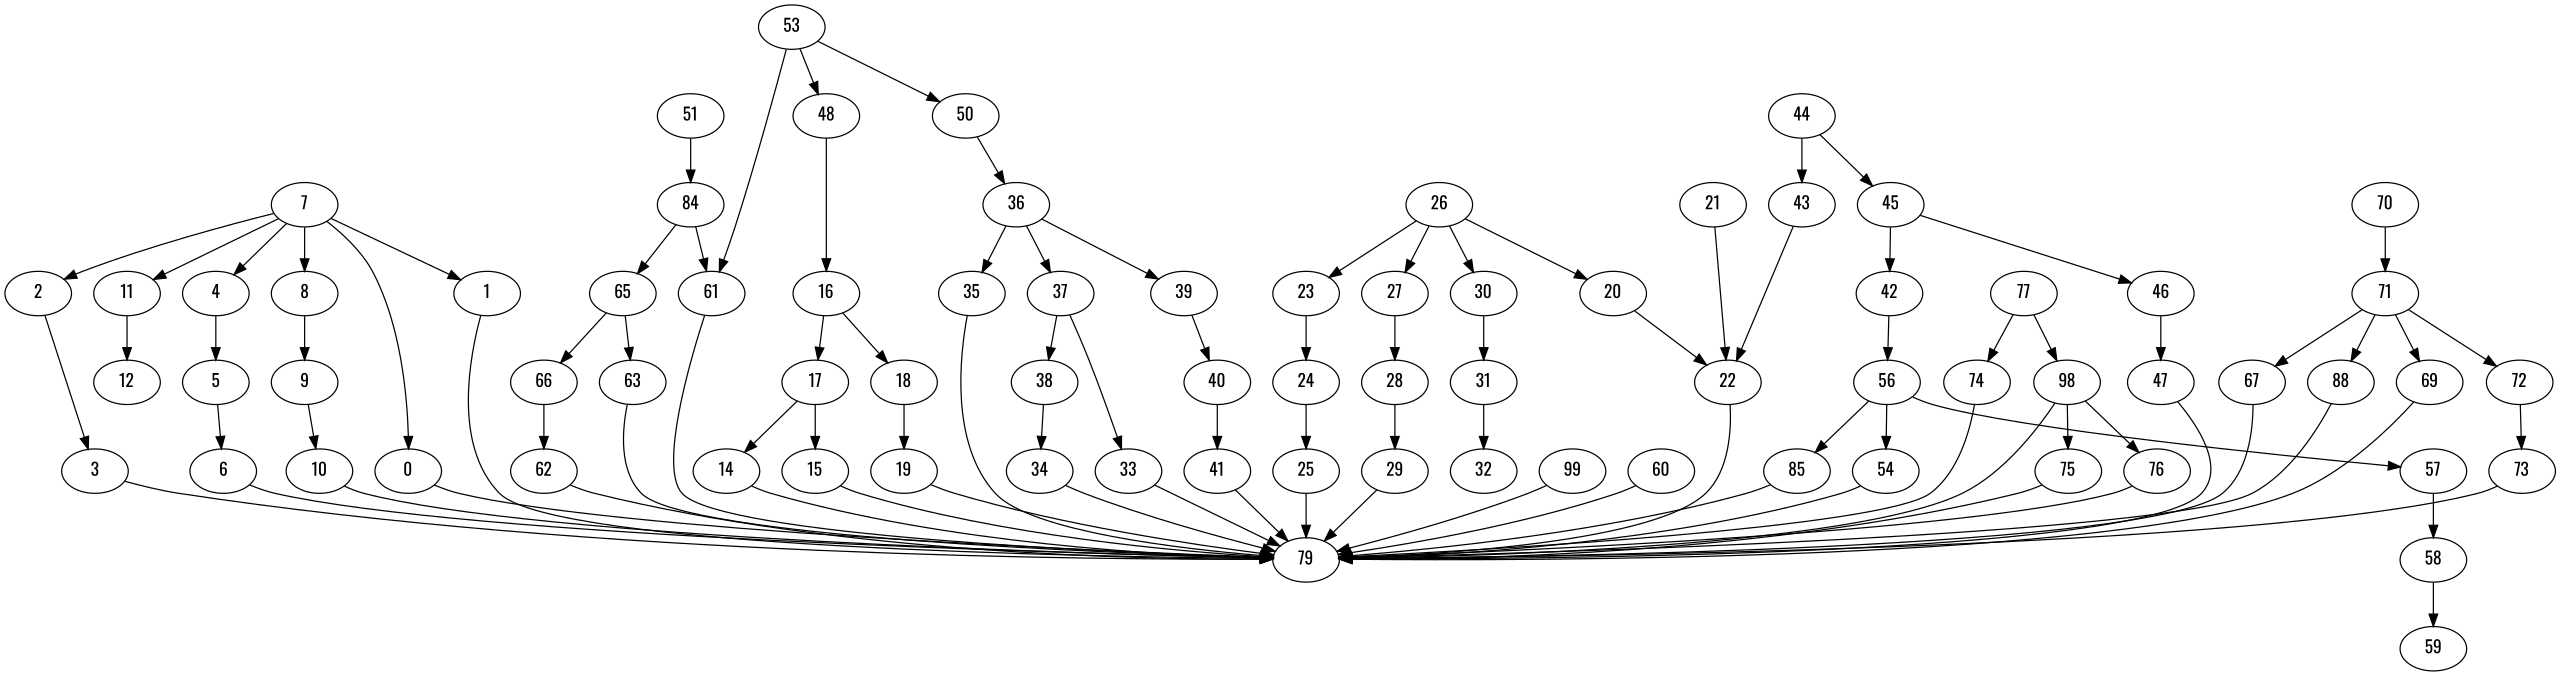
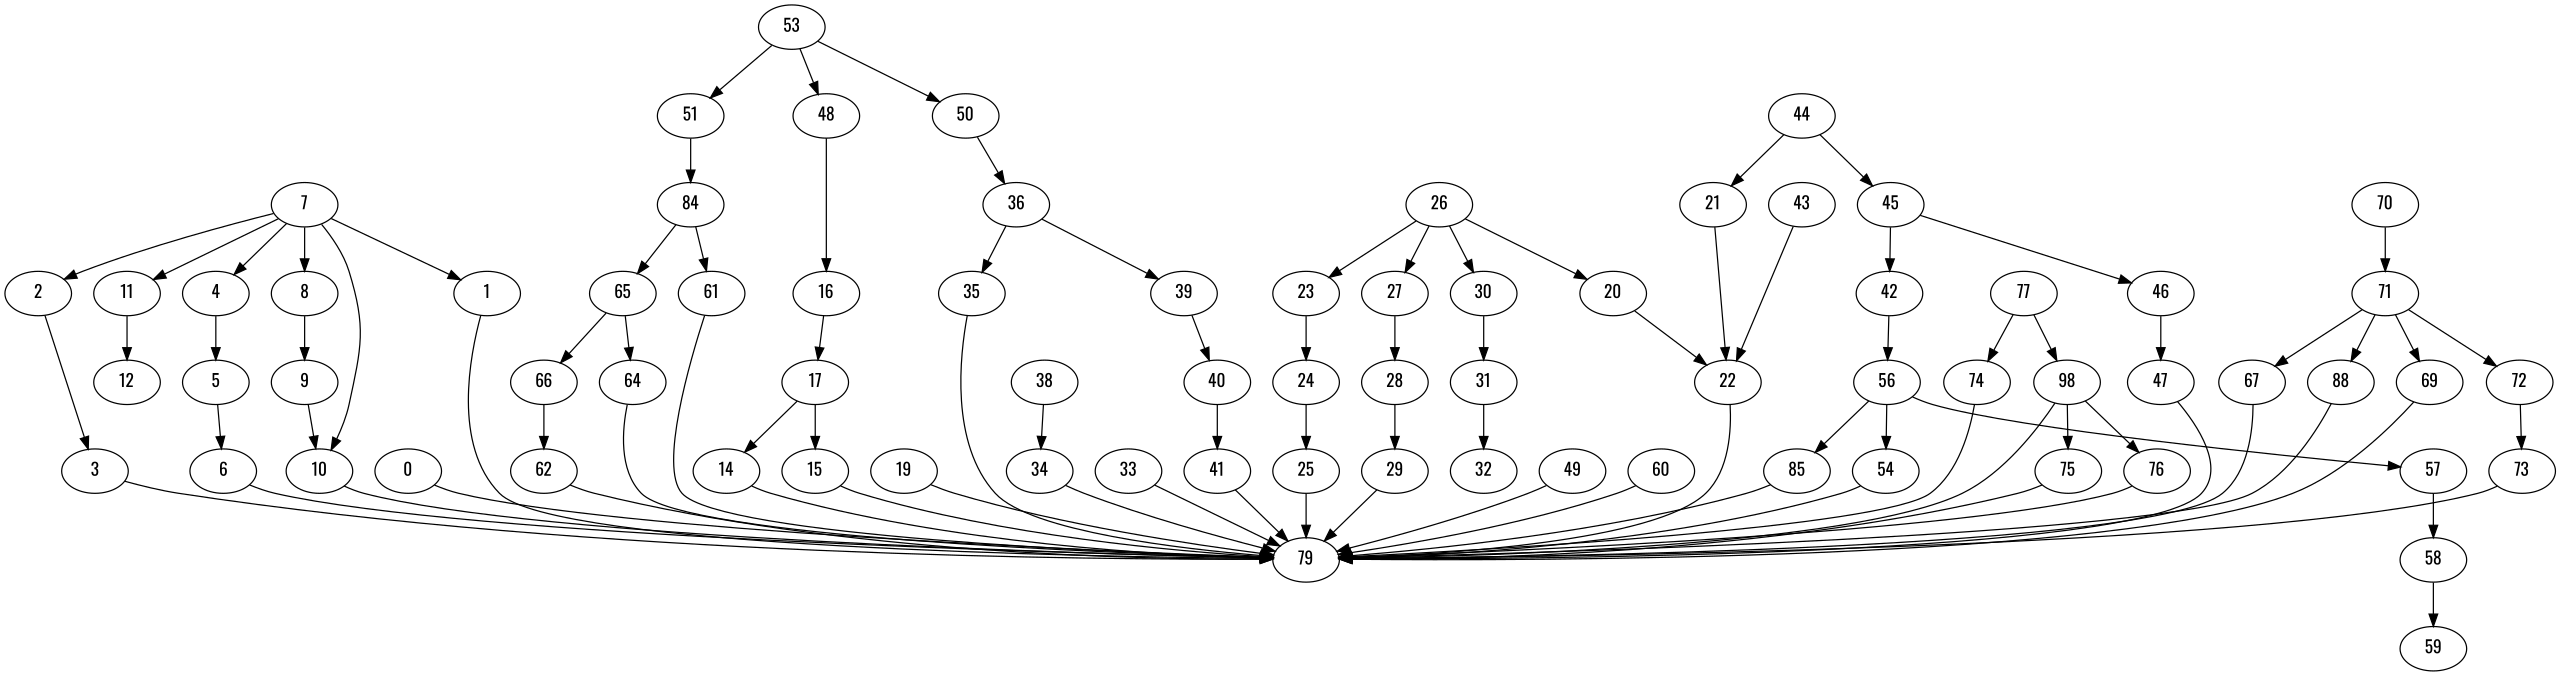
(1802, 154) -> (1762, 156)
(757, 155) -> (746, 68)
(1061, 294) -> none
(391, 319) -> (360, 329)
(633, 382) -> (633, 382)
(904, 382) -> none
(1572, 471) -> (1572, 471)
